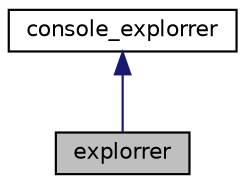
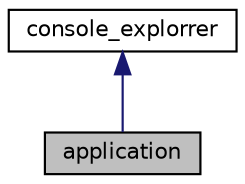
(123, 153) -> (123, 153)
